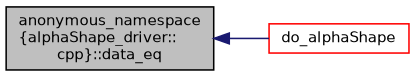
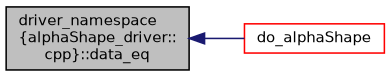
(110, 38) -> (98, 38)
